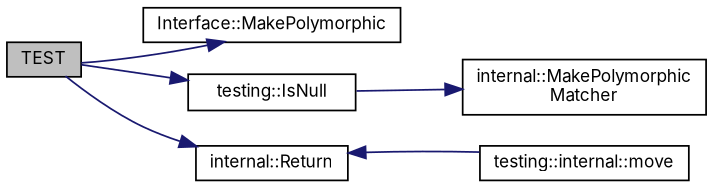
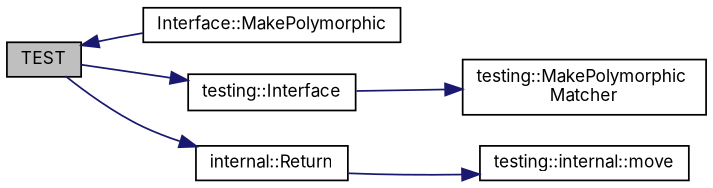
(145, 56) -> (120, 37)
(584, 87) -> (584, 87)
(272, 92) -> (272, 92)
(423, 151) -> (405, 175)
